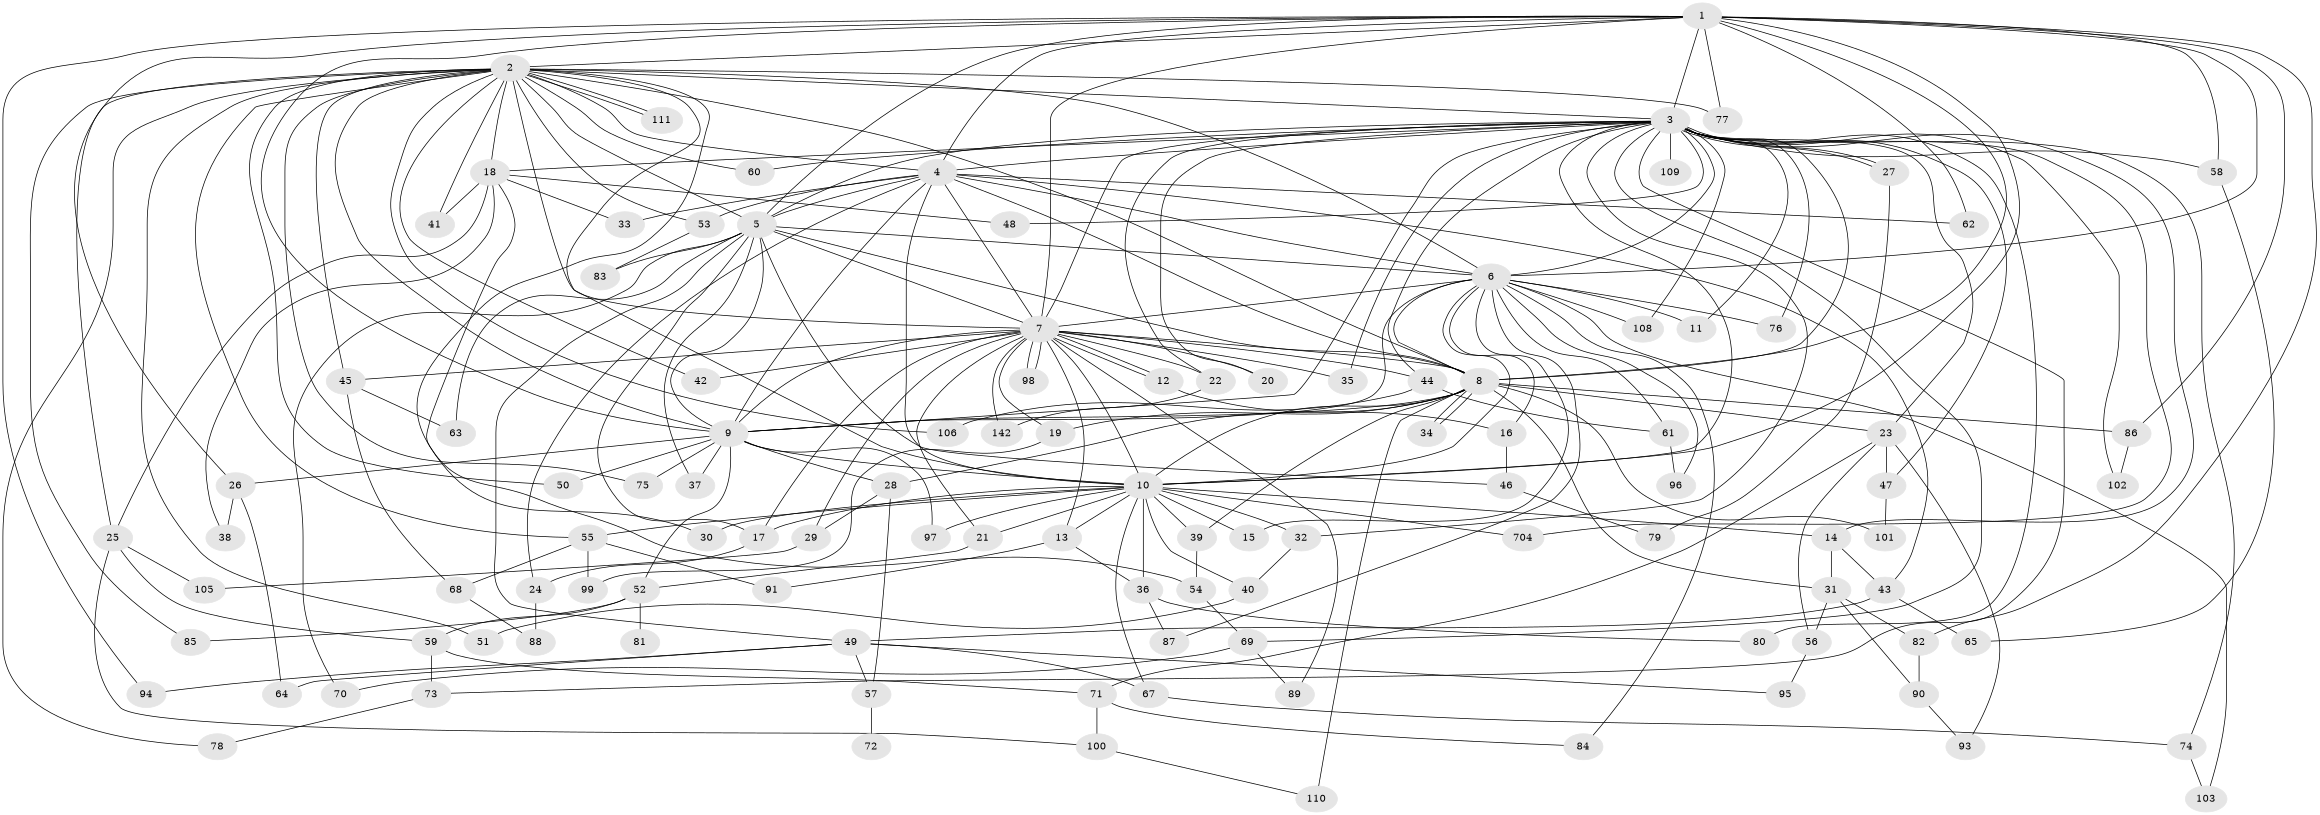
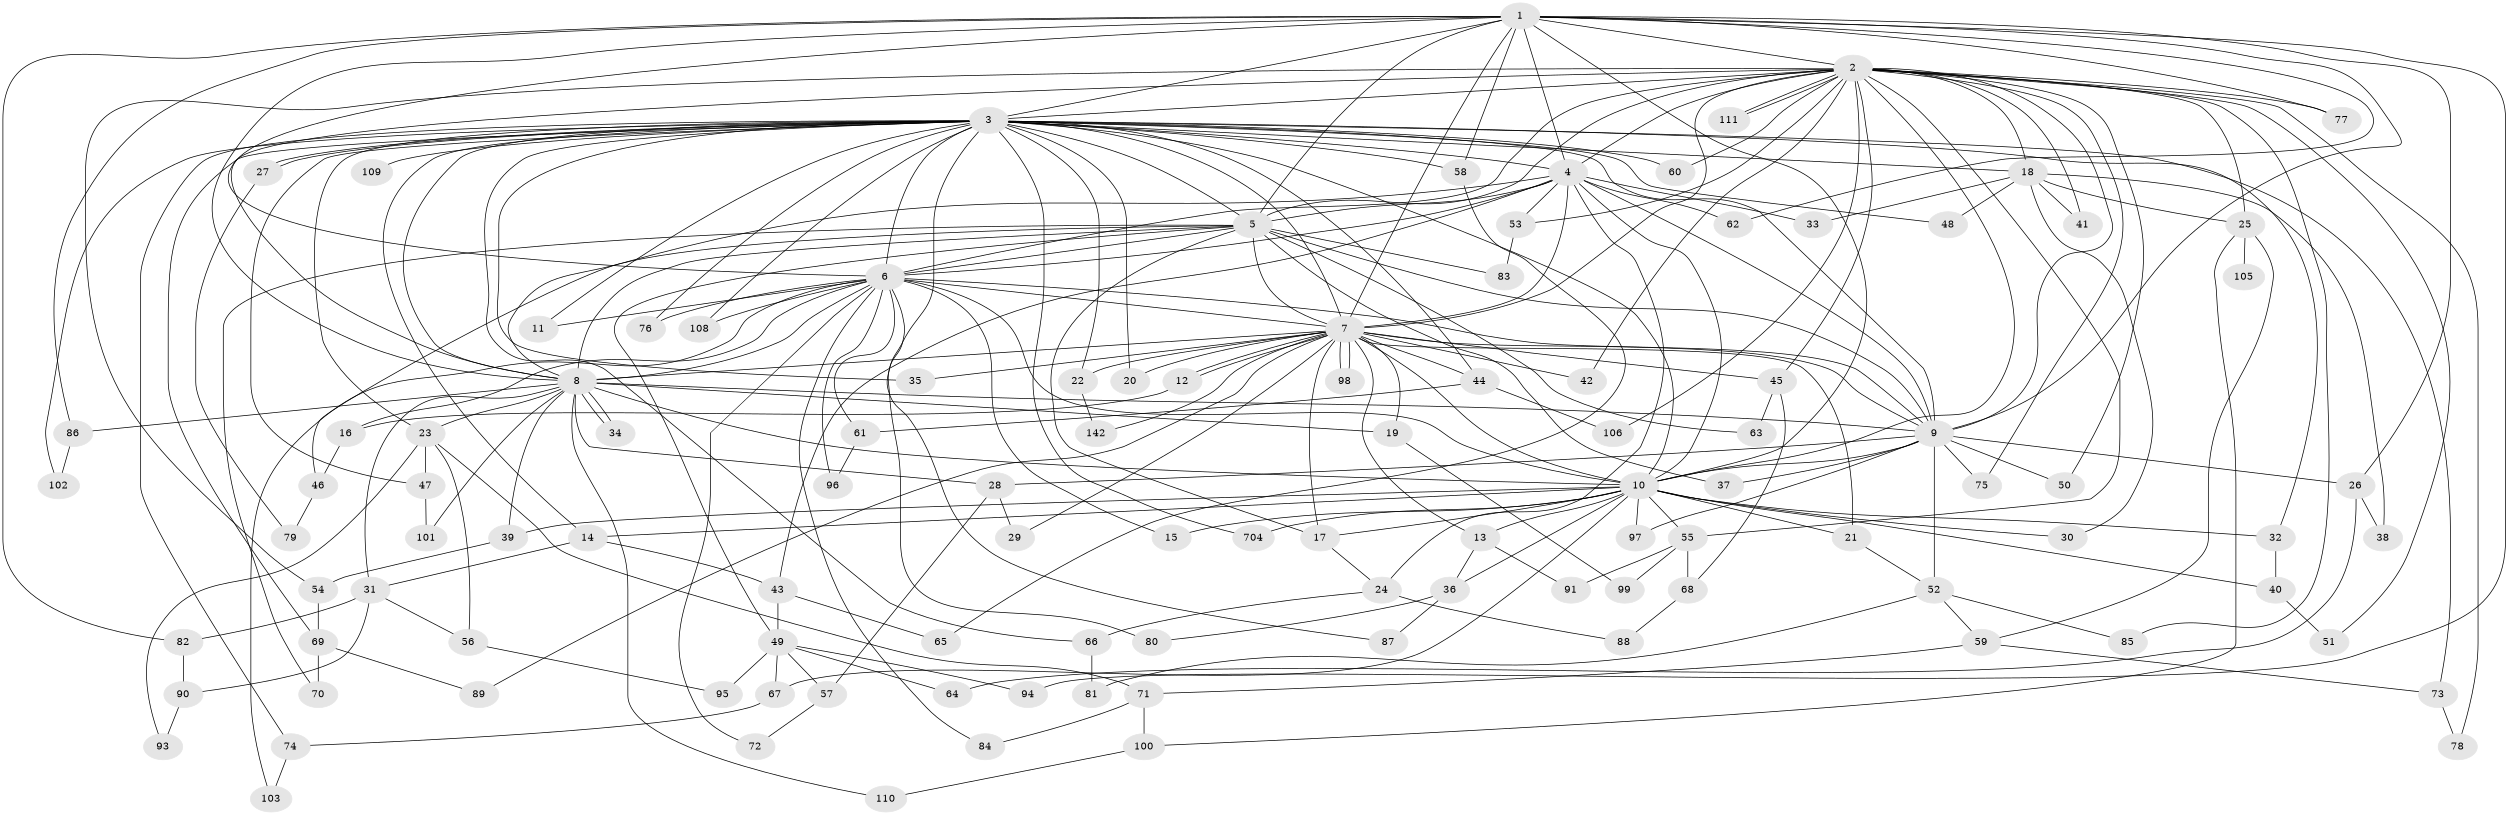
none -> (710, 491)
(526, 571) -> none
none -> (1092, 642)
